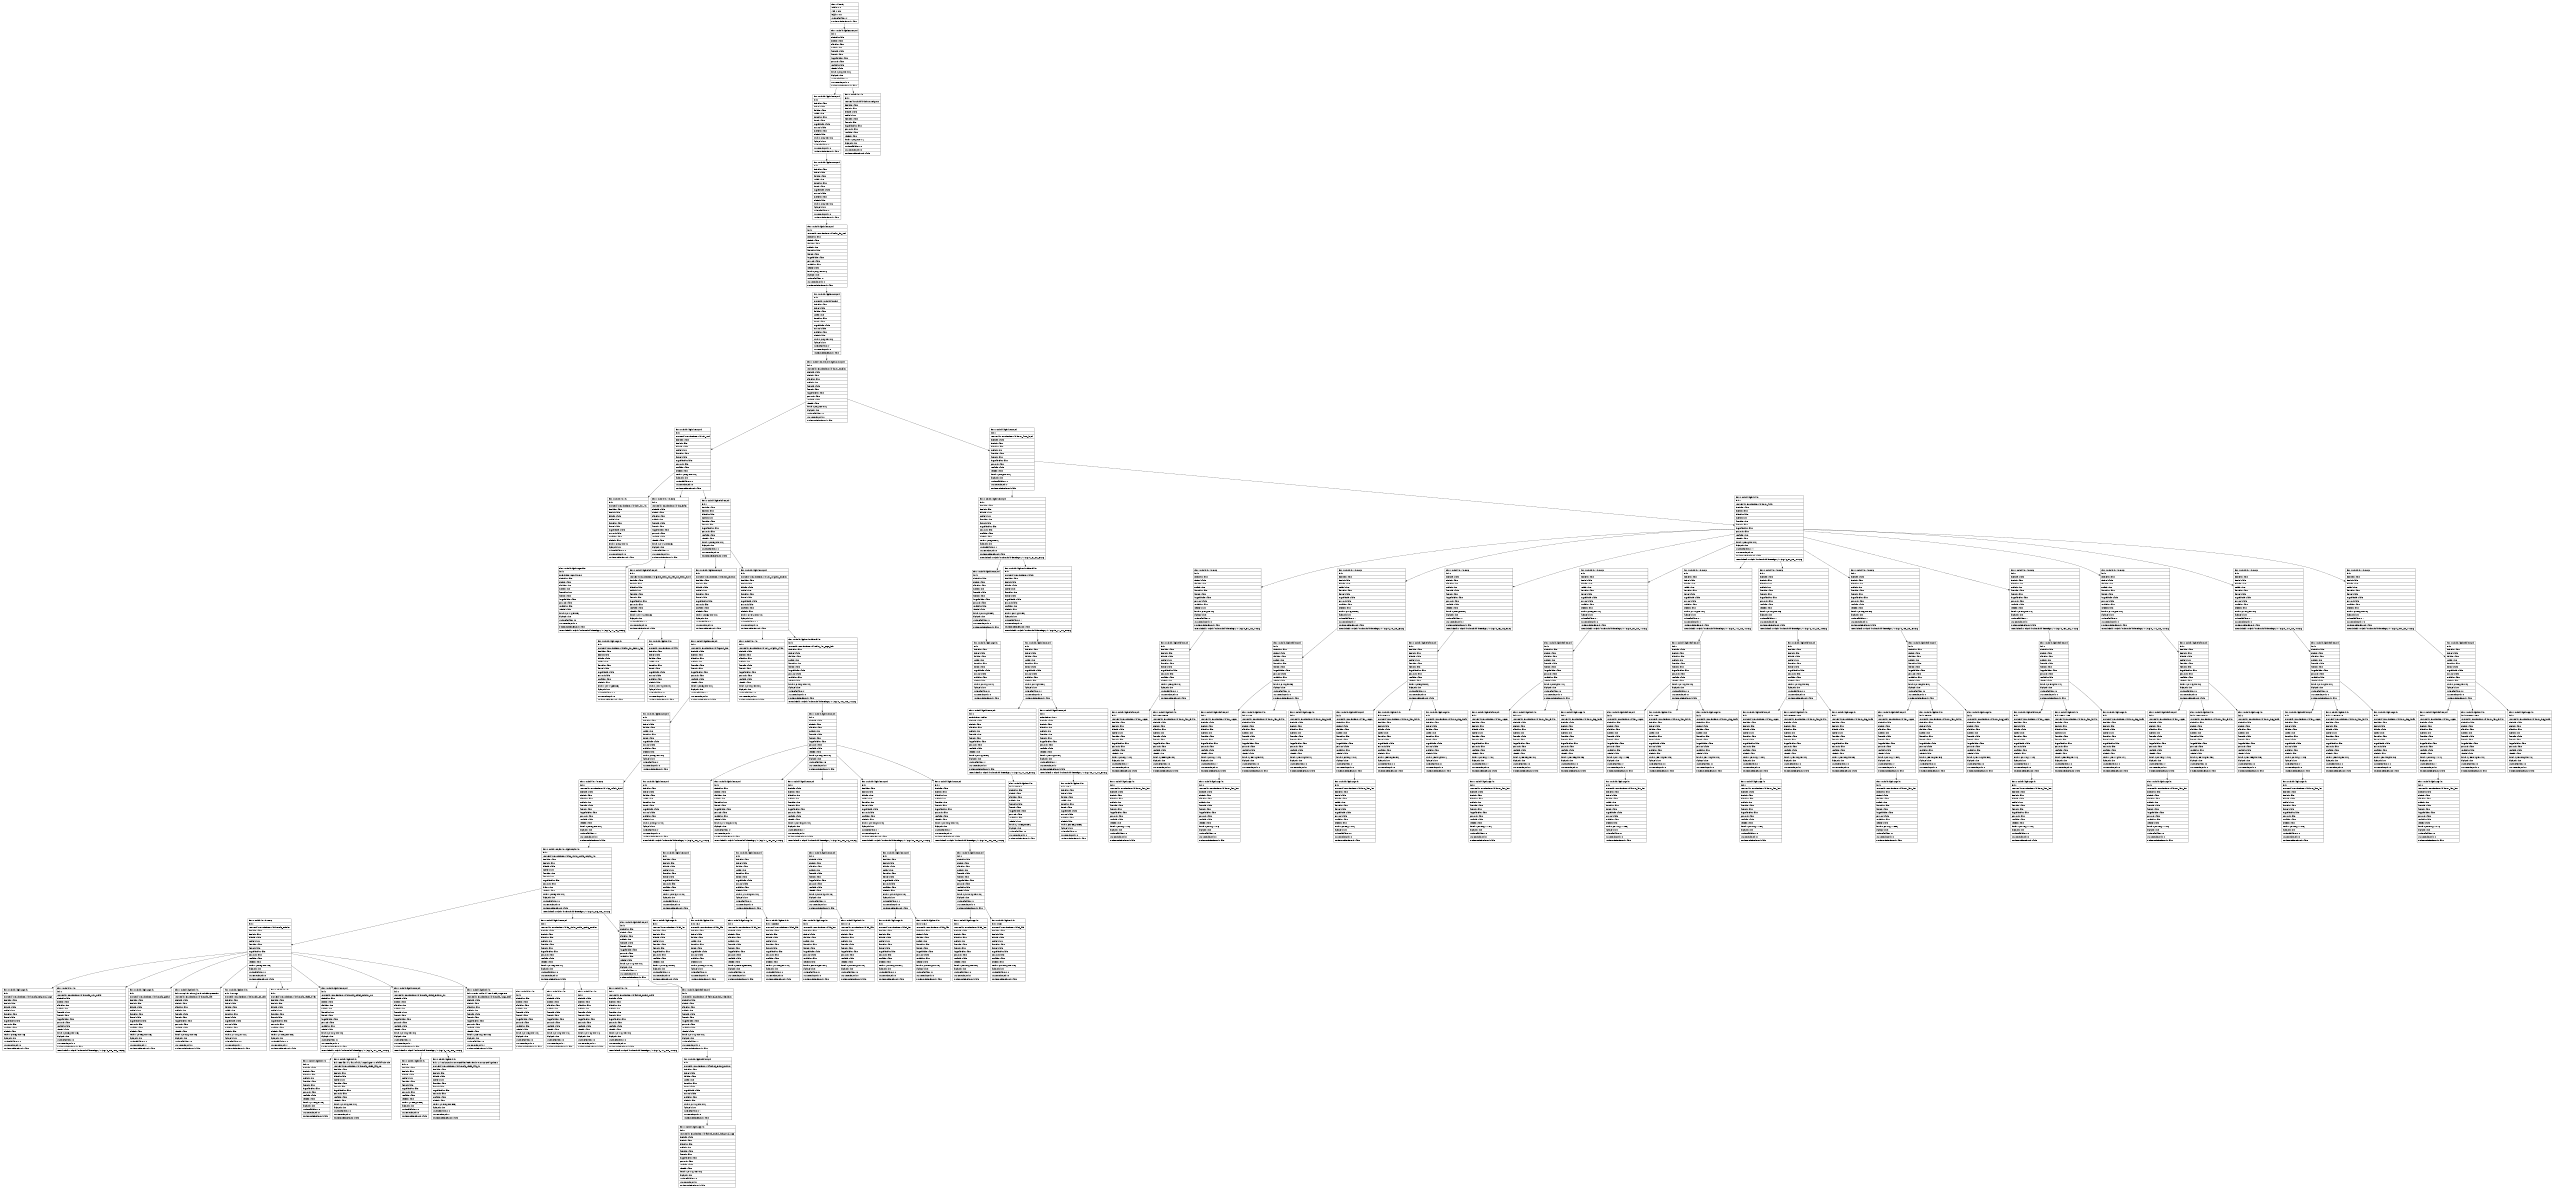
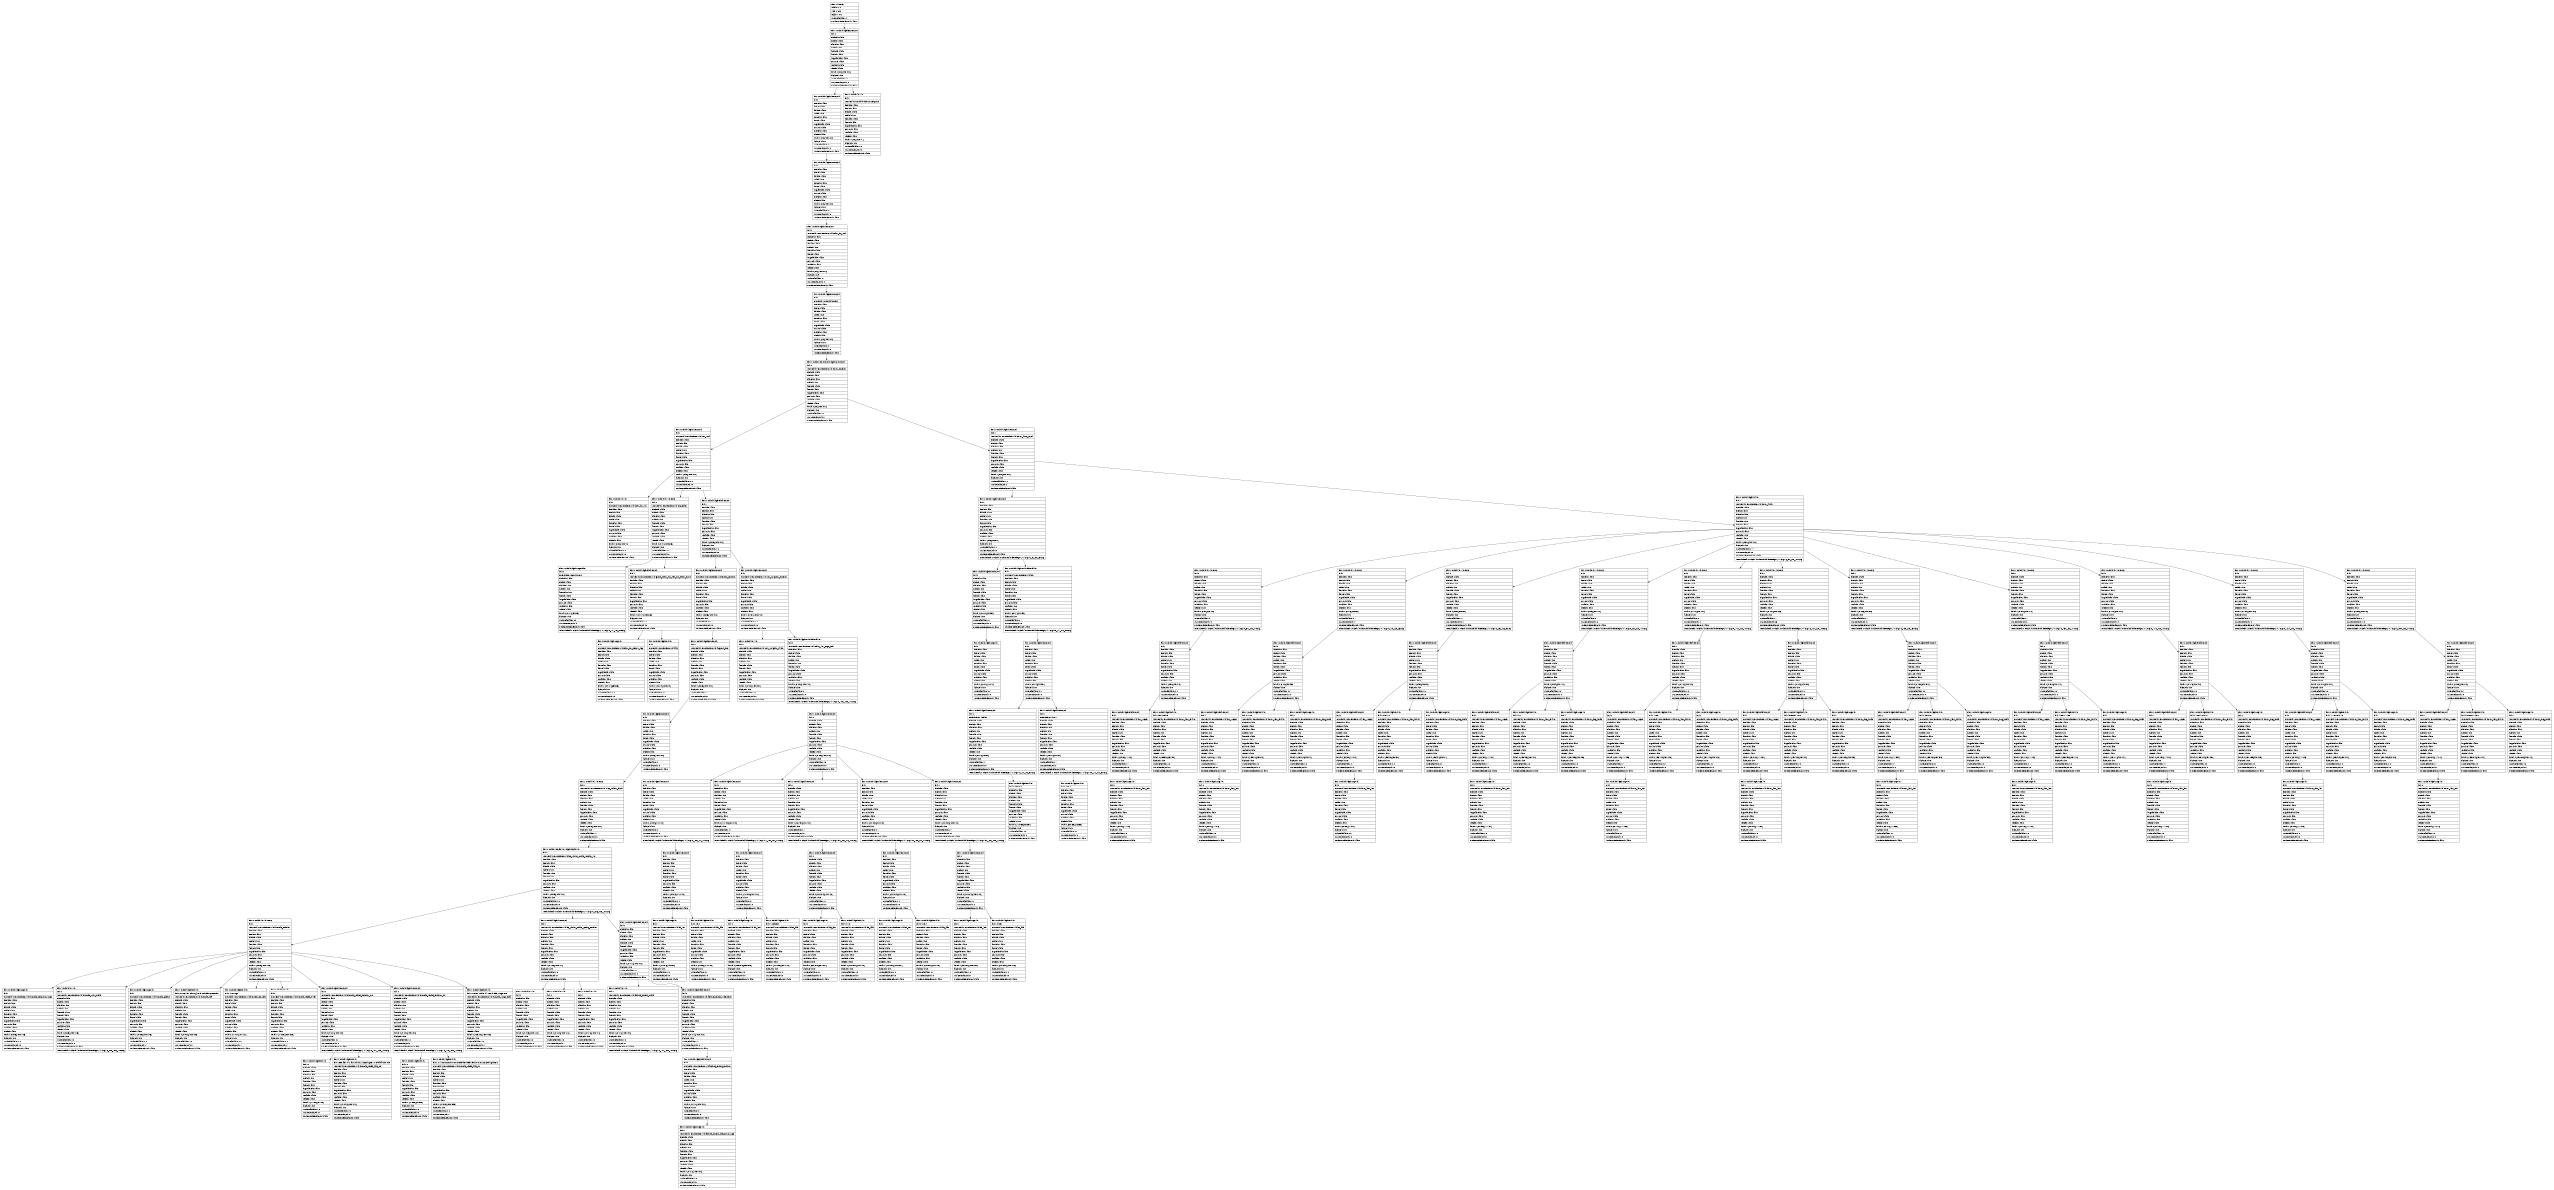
(548, 887) -> (549, 887)
